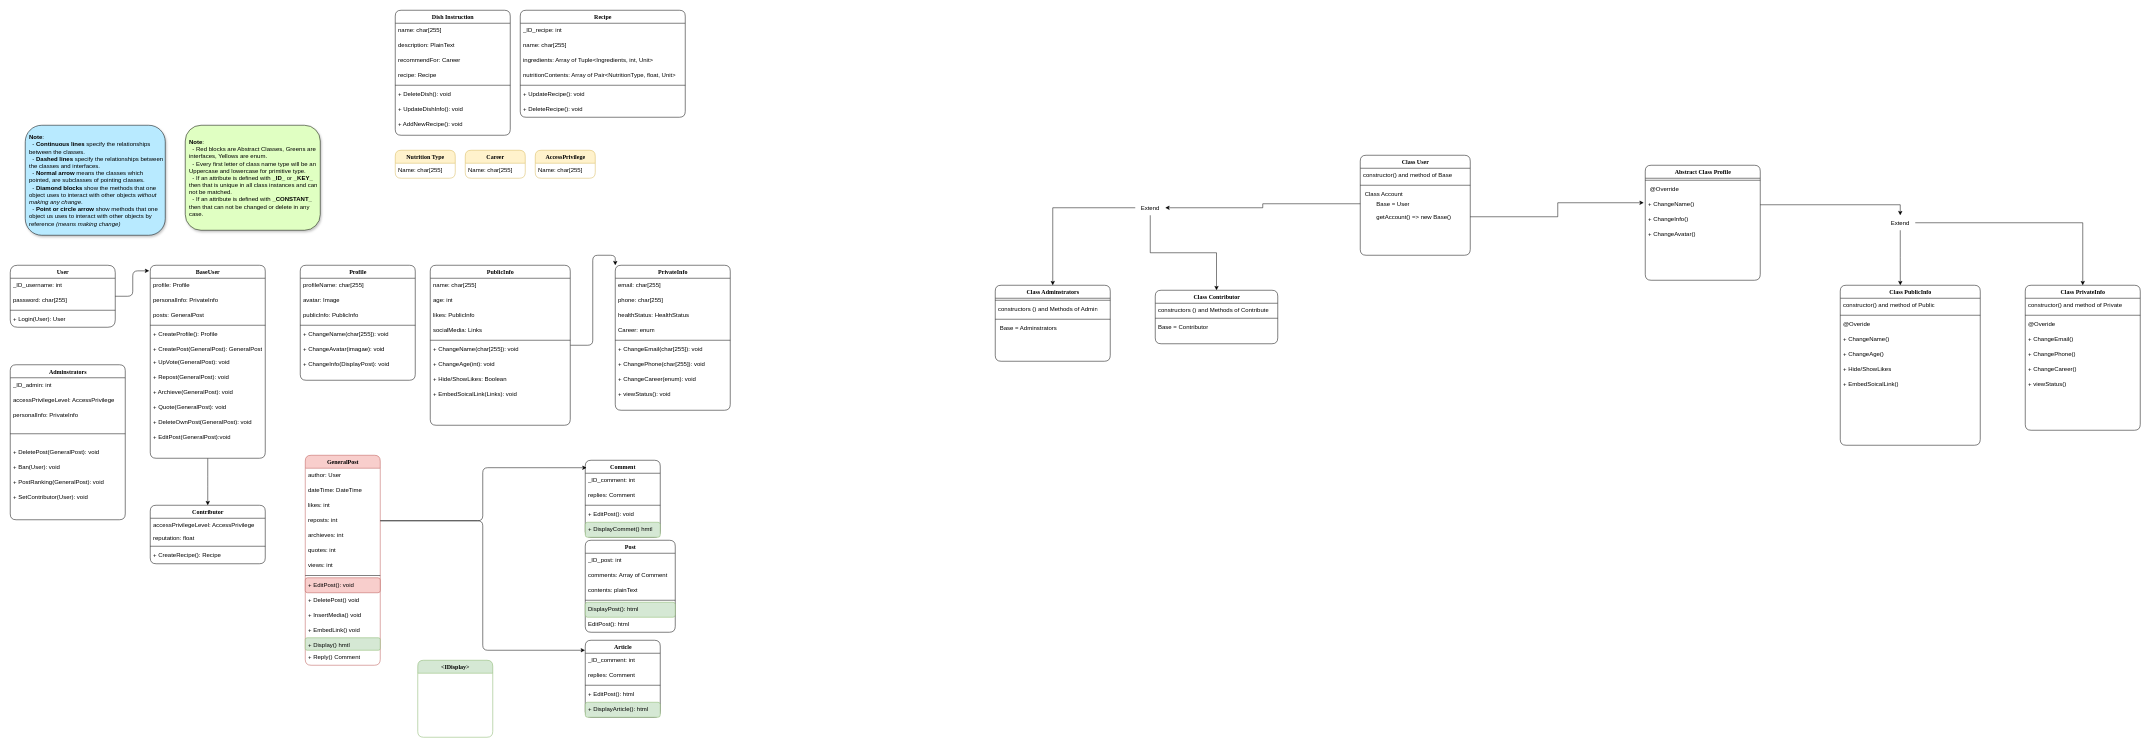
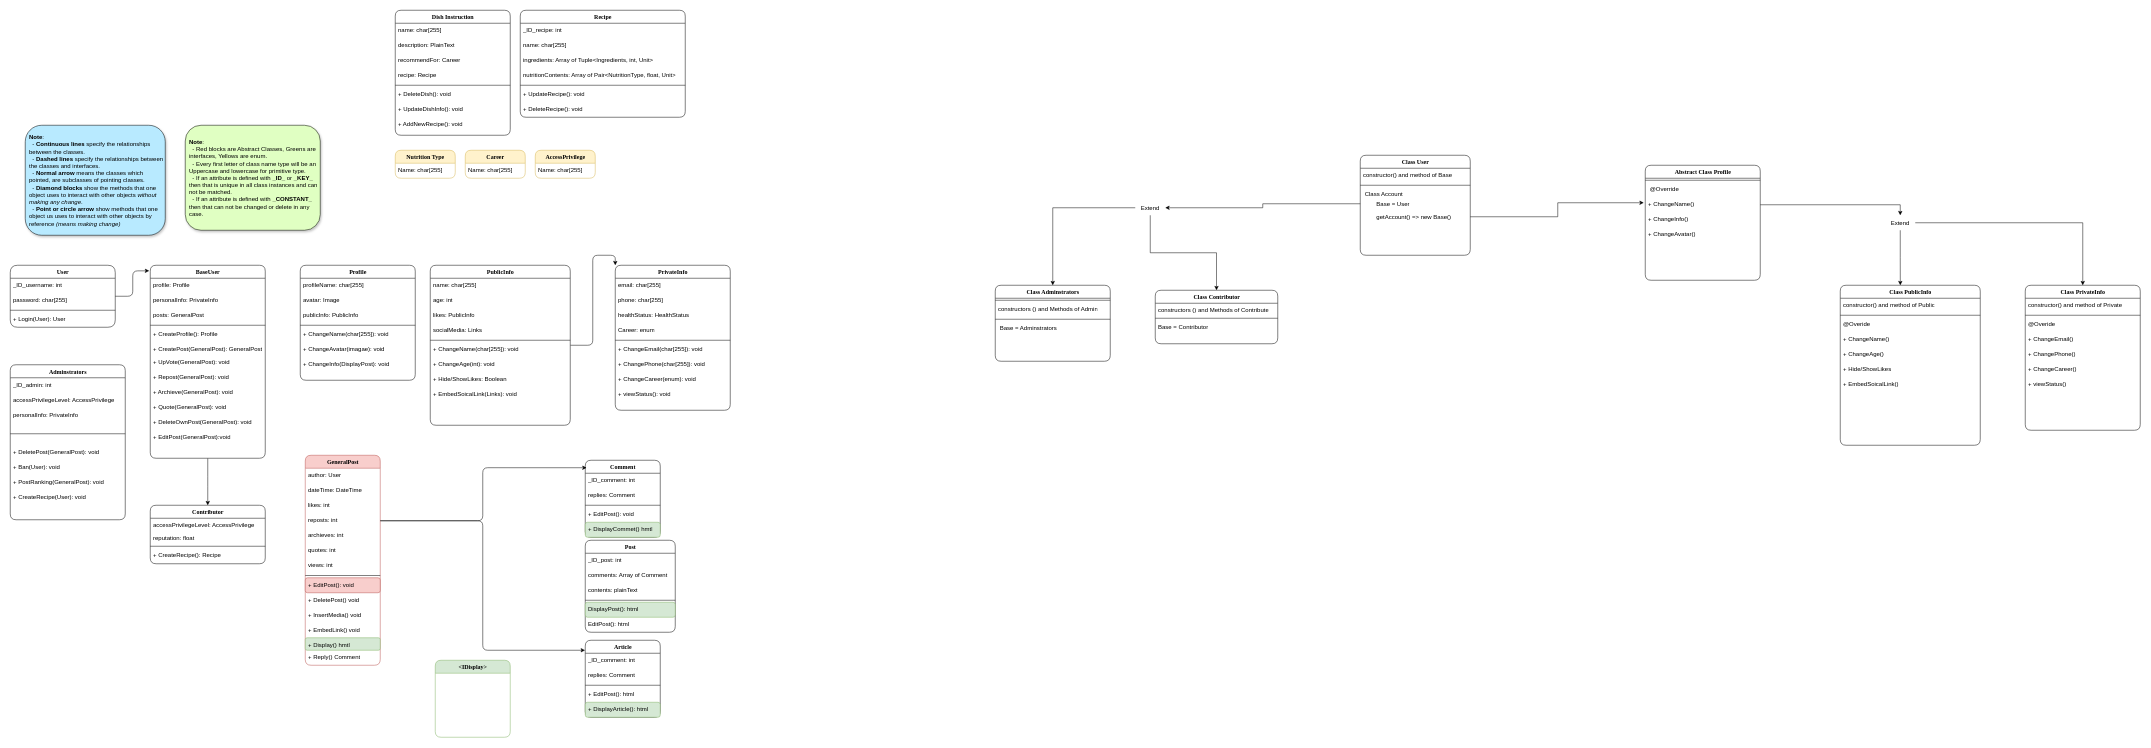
(56, 497) -> (53, 497)
(455, 699) -> (473, 699)
